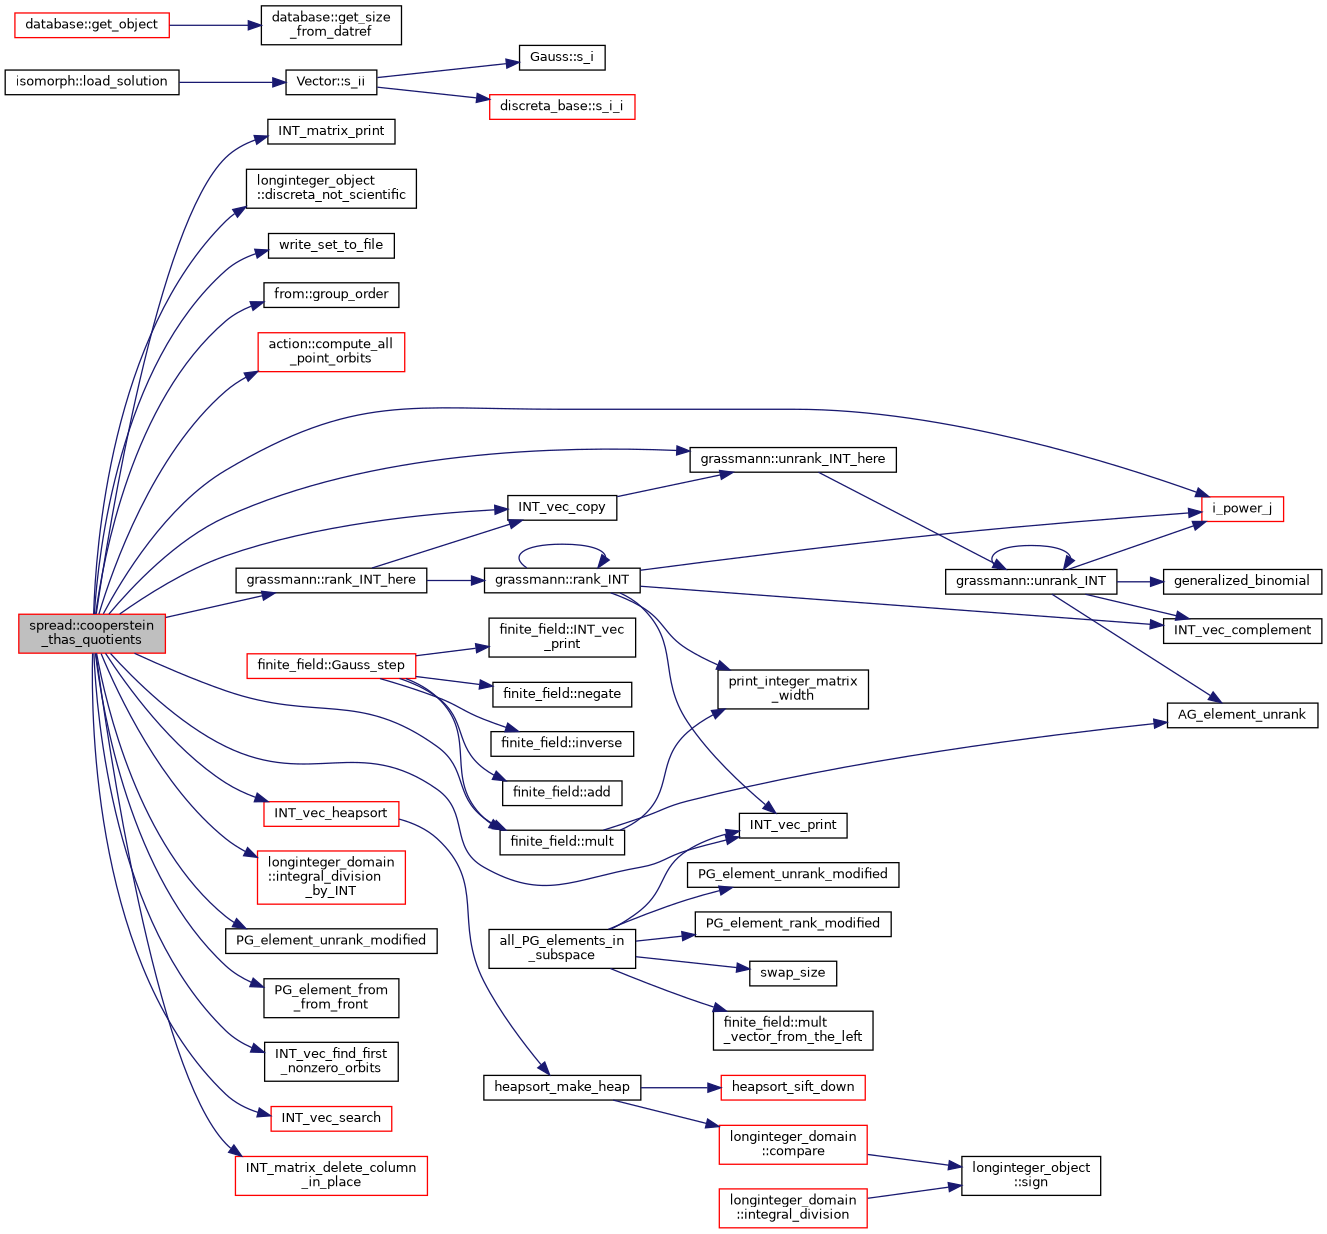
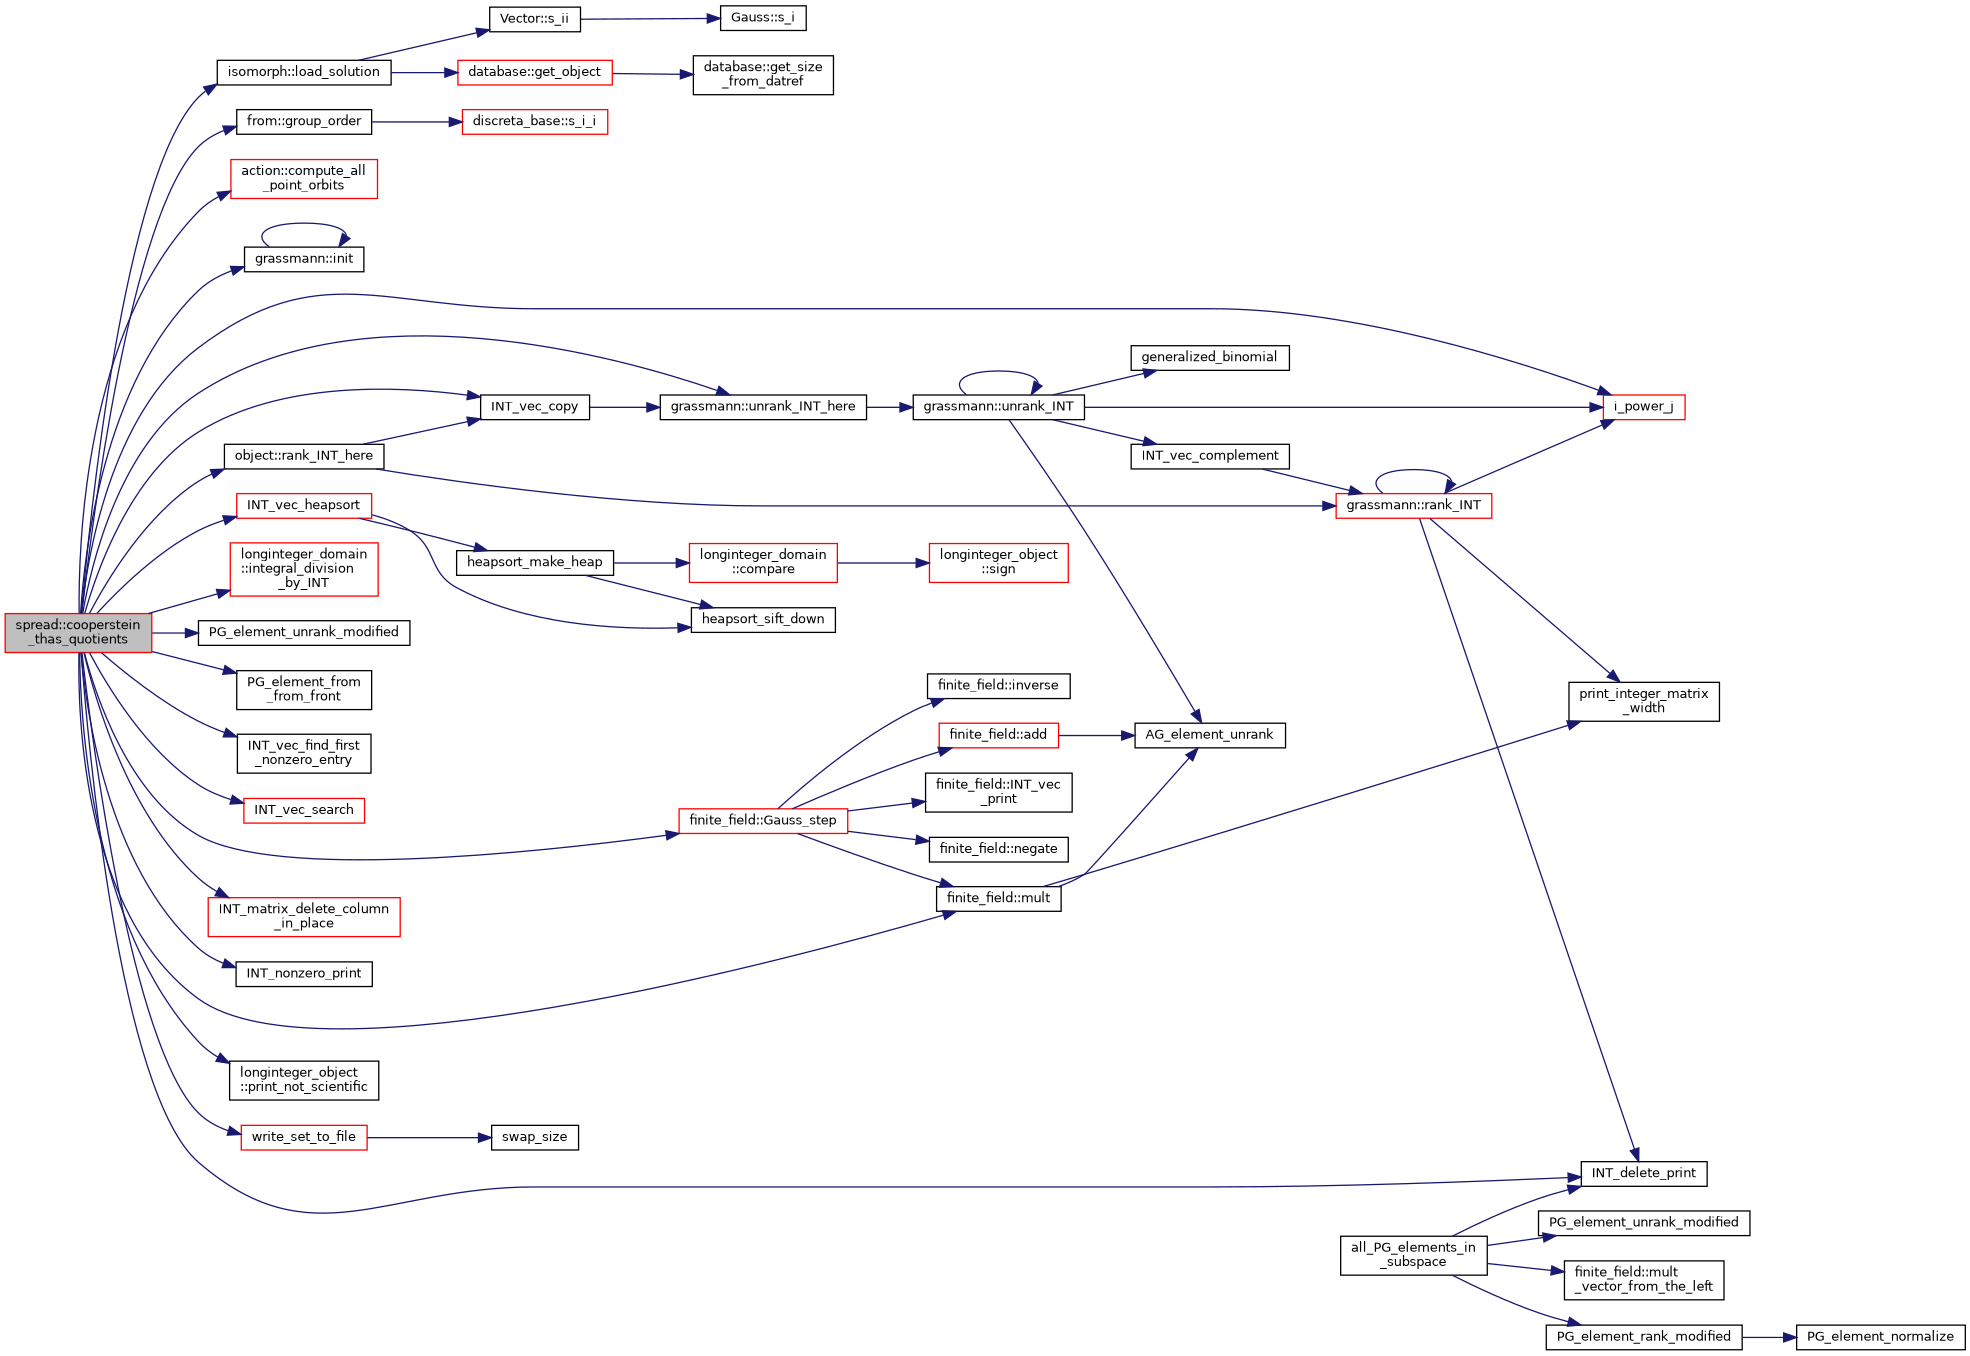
none -> (418, 73)
(427, 93) -> (411, 122)
(331, 132) -> (304, 974)
(331, 189) -> (304, 1081)
(331, 246) -> (304, 1138)
none -> (304, 259)
none -> (121, 317)
(331, 581) -> (304, 457)
(562, 581) -> (1414, 506)
(895, 605) -> (1306, 480)
none -> (508, 609)
none -> (1090, 736)
(562, 793) -> (999, 736)
(793, 826) -> (1644, 1174)
none -> (321, 859)
(686, 962) -> (423, 1138)
(331, 1062) -> (304, 754)
(793, 1088) -> (763, 620)
(1031, 1176) -> (999, 563)
(793, 1208) -> none
none -> (1881, 1337)
